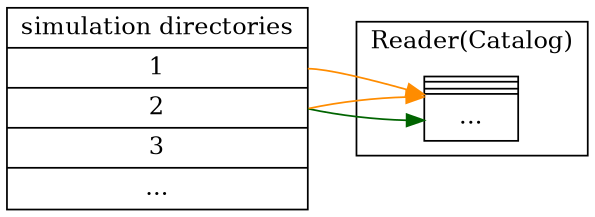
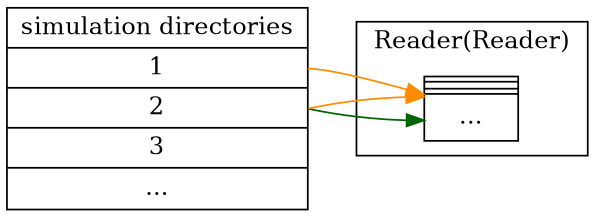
(472, 42) -> (472, 42)
